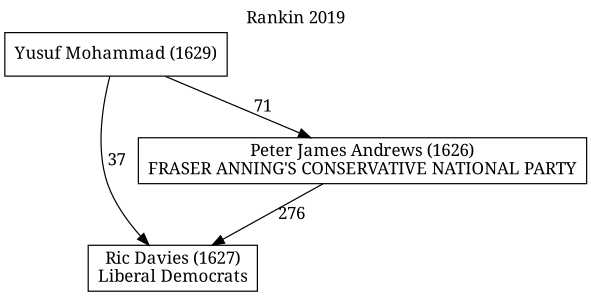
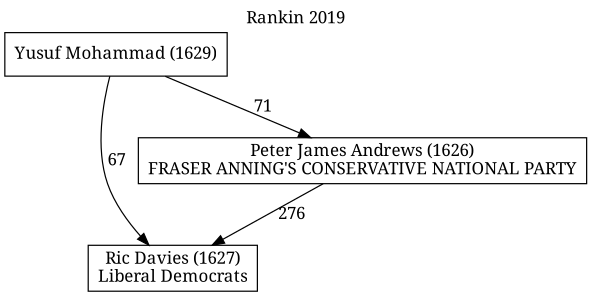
(117, 161) -> (117, 161)
